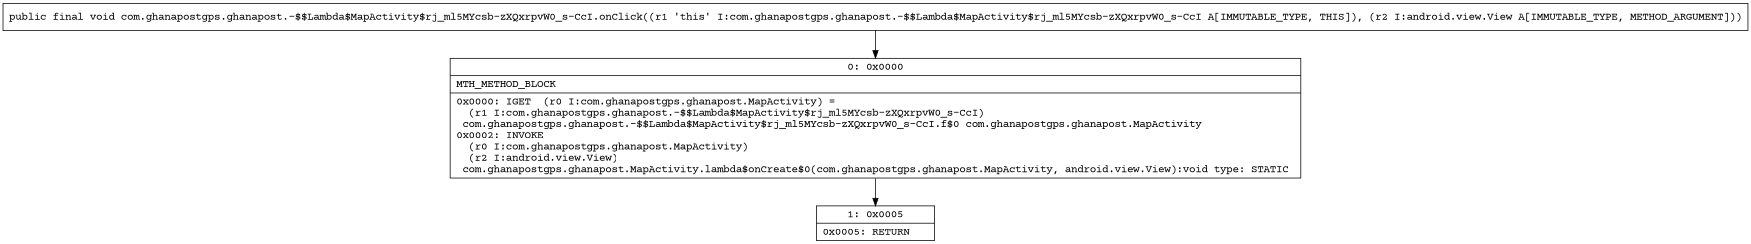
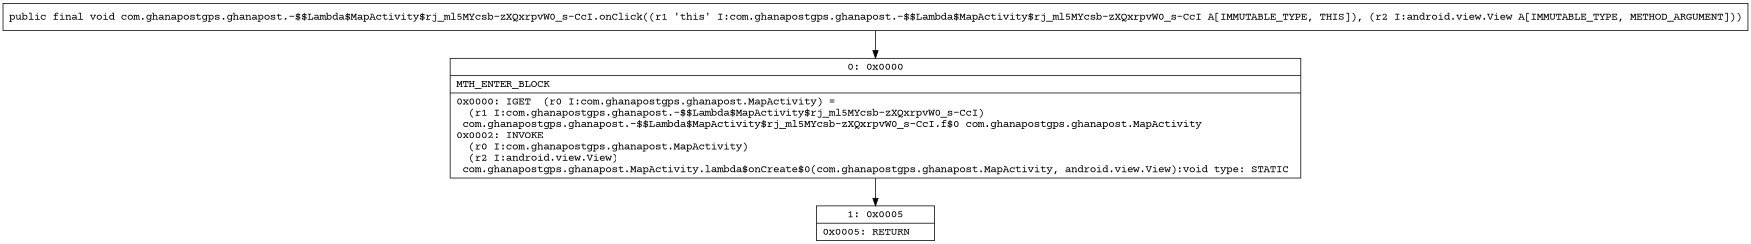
(506, 84) -> (503, 84)
